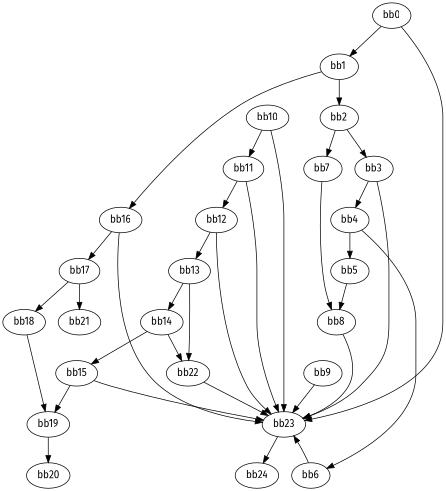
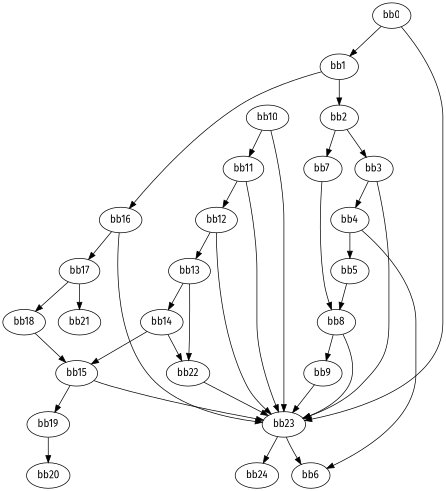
none -> (331, 344)
(35, 370) -> (48, 345)
(303, 452) -> (291, 448)
